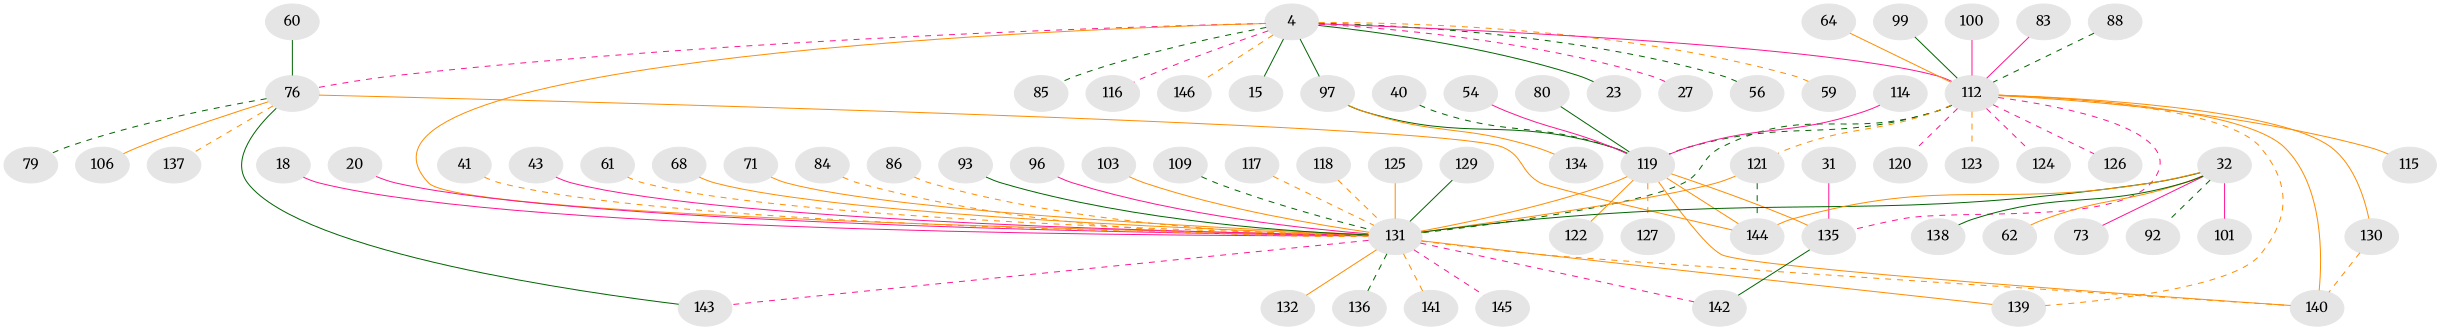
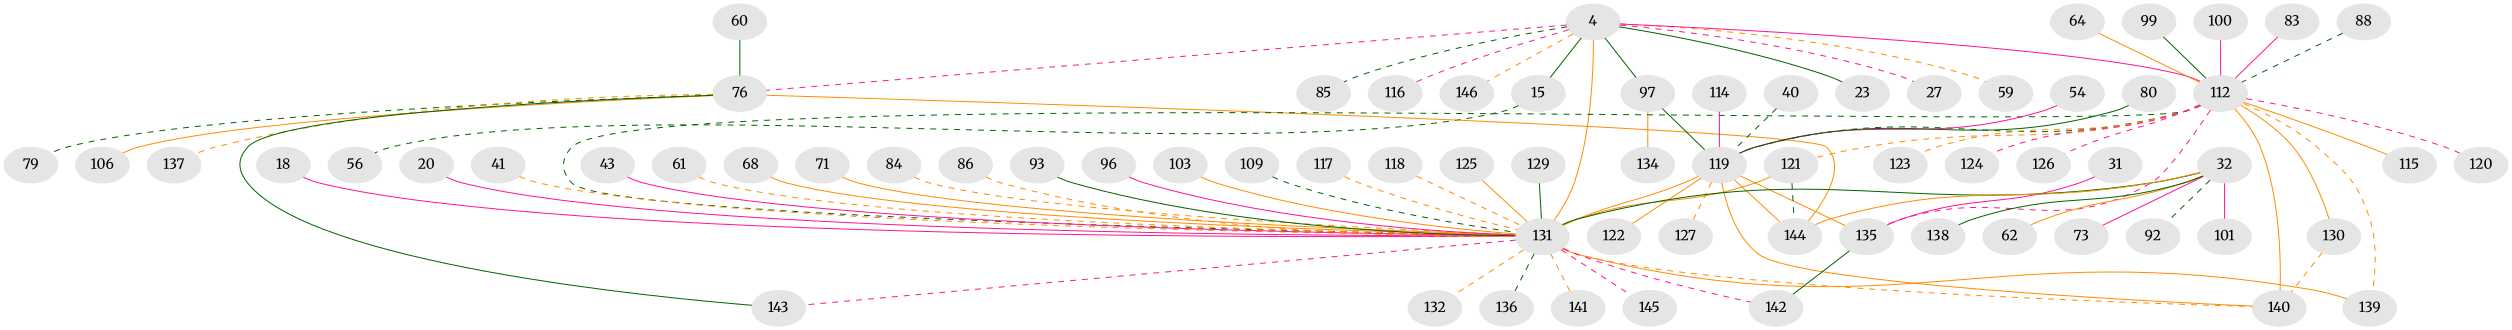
(1551, 41) -> (947, 129)
(1341, 273) -> (1489, 273)
